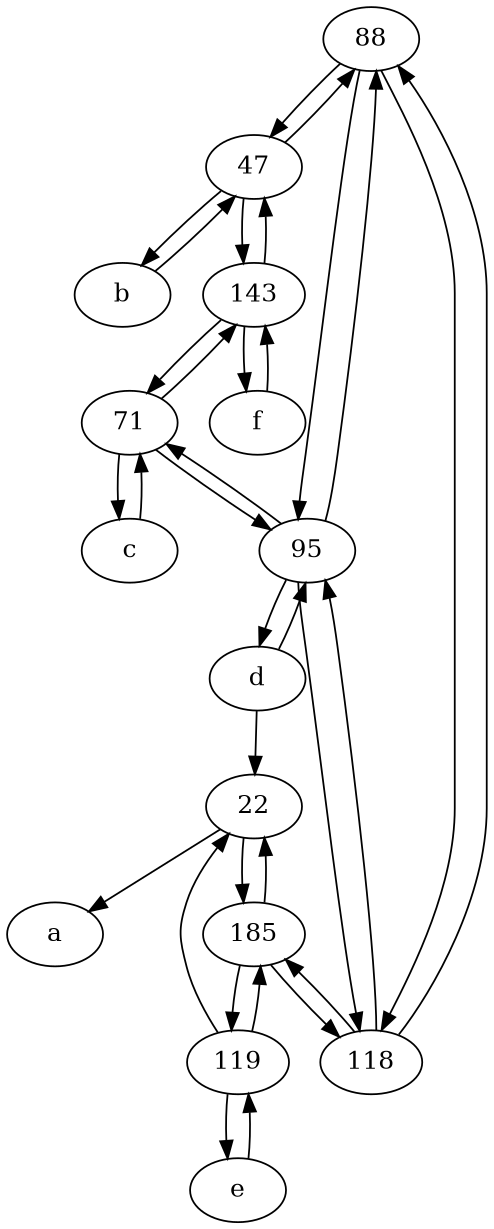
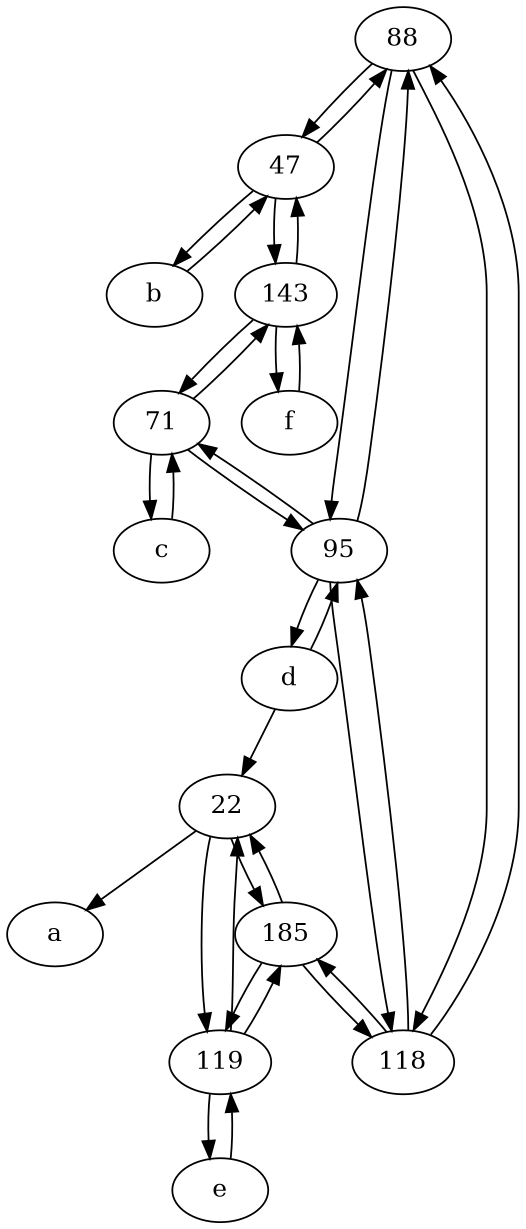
none -> (202, 925)
